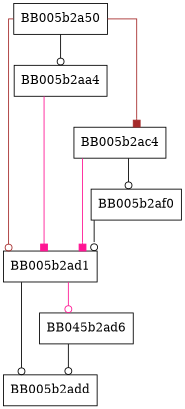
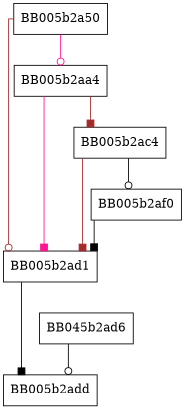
(61, 46) -> (61, 46)
(137, 54) -> (90, 107)
(83, 200) -> (83, 200)
(94, 231) -> (94, 231)
(68, 294) -> none
(21, 325) -> (21, 325)
